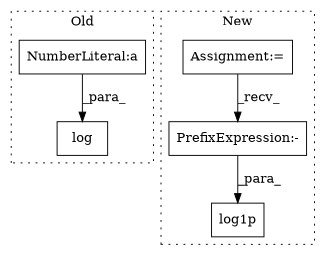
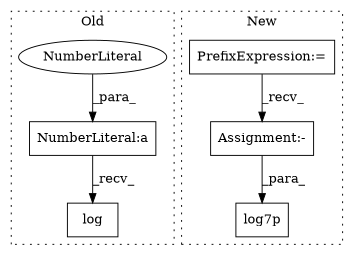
none -> (93, 57)
(238, 57) -> (262, 57)
(104, 98) -> (114, 179)
(238, 139) -> (262, 139)
(238, 220) -> (262, 220)
